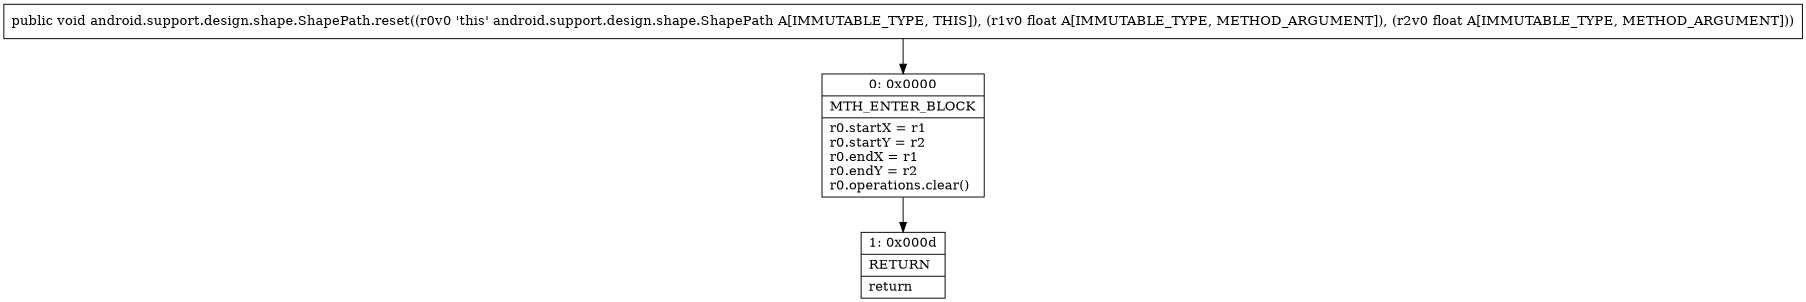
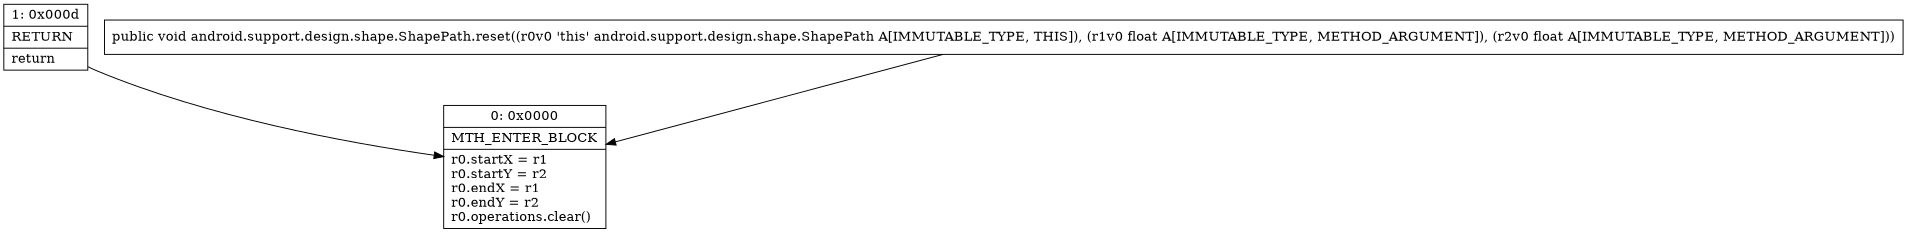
(903, 210) -> (258, 122)
